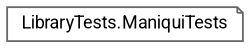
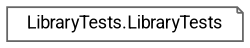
(125, 24) -> (125, 24)
